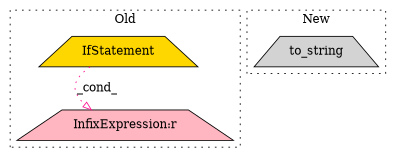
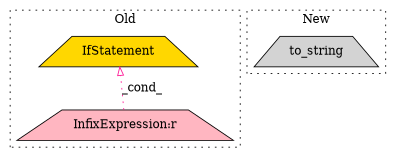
(76, 84) -> (122, 93)
